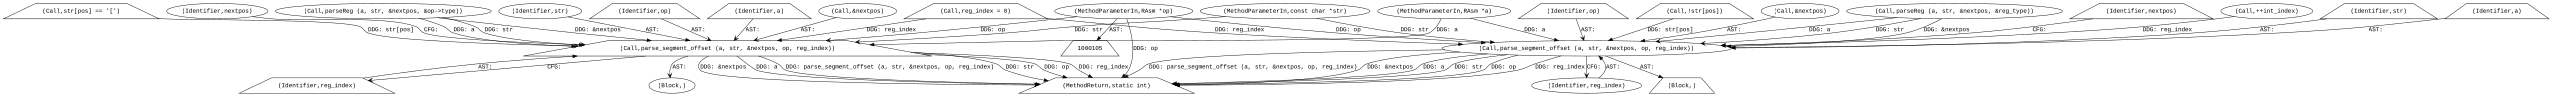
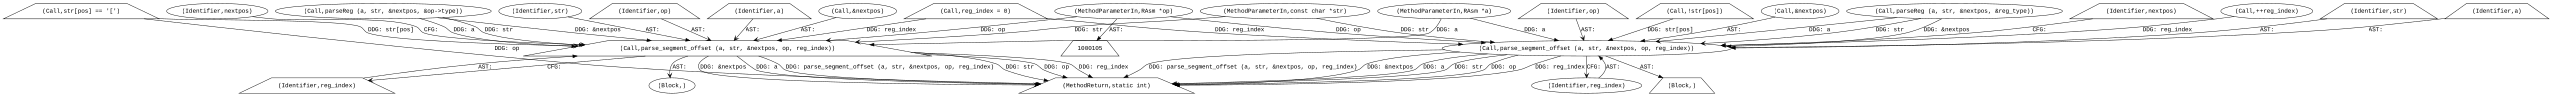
(2267, 11) -> (2267, 11)
(1133, 47) -> (589, 65)
